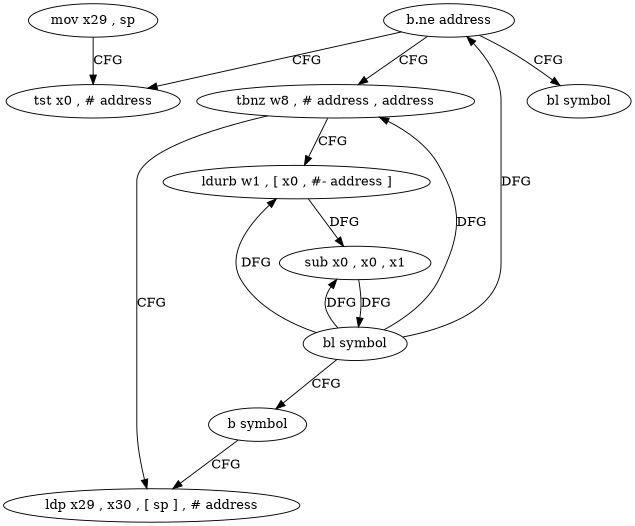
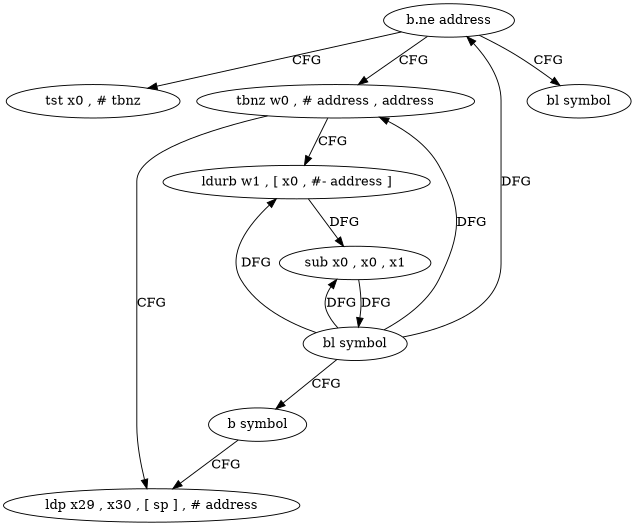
(93, 20) -> none
(93, 101) -> (93, 101)
(336, 101) -> (336, 101)
